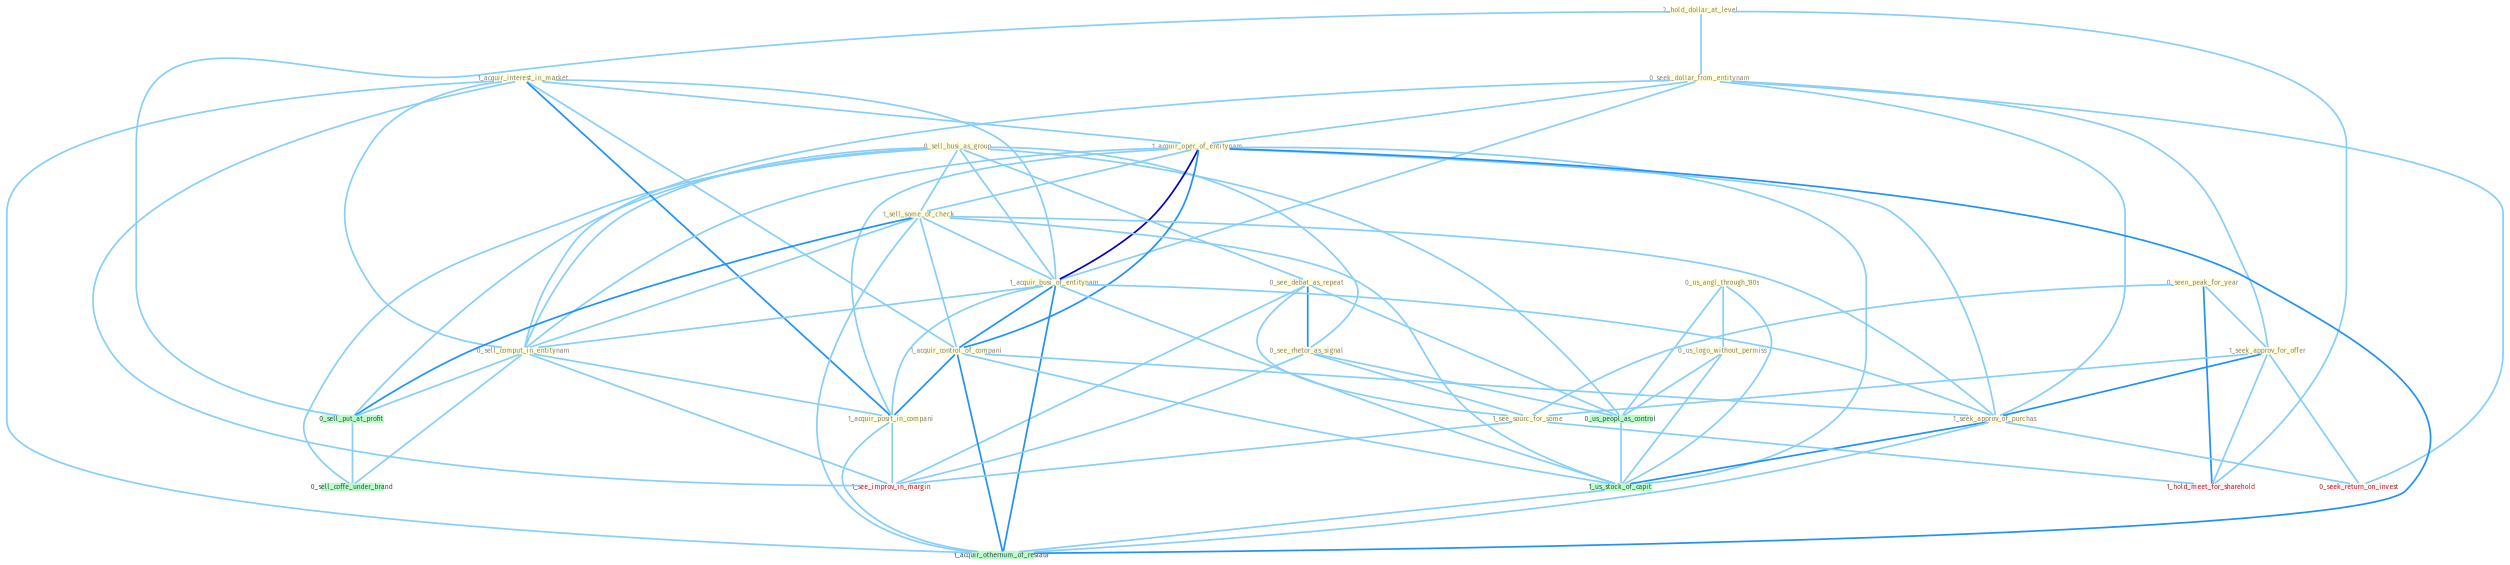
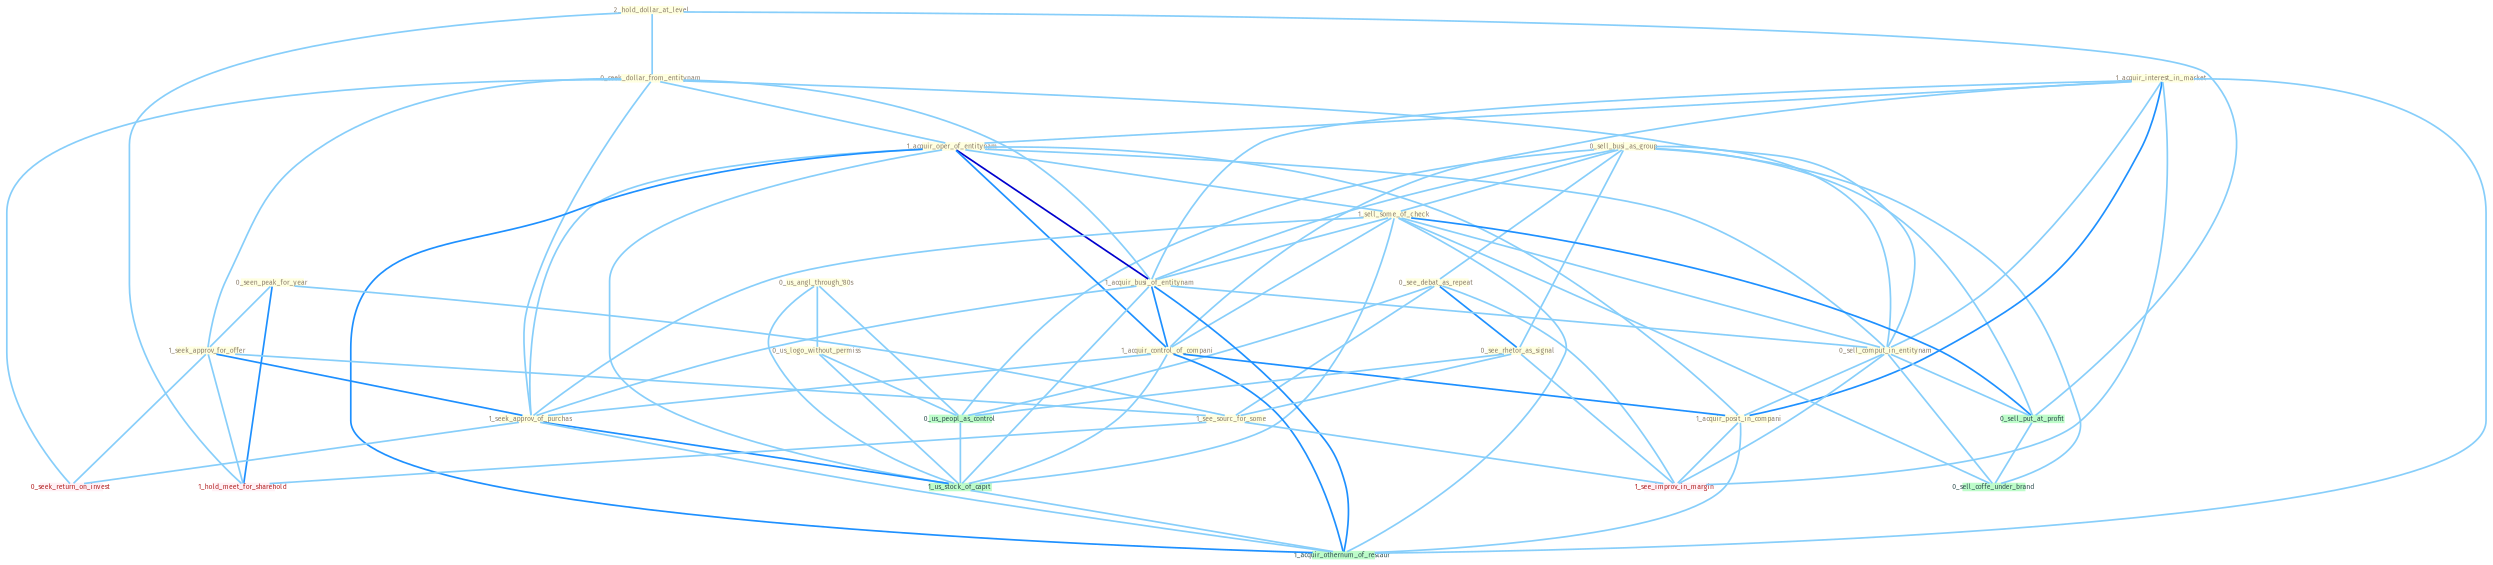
(959, 312) -> none
none -> (1695, 349)
